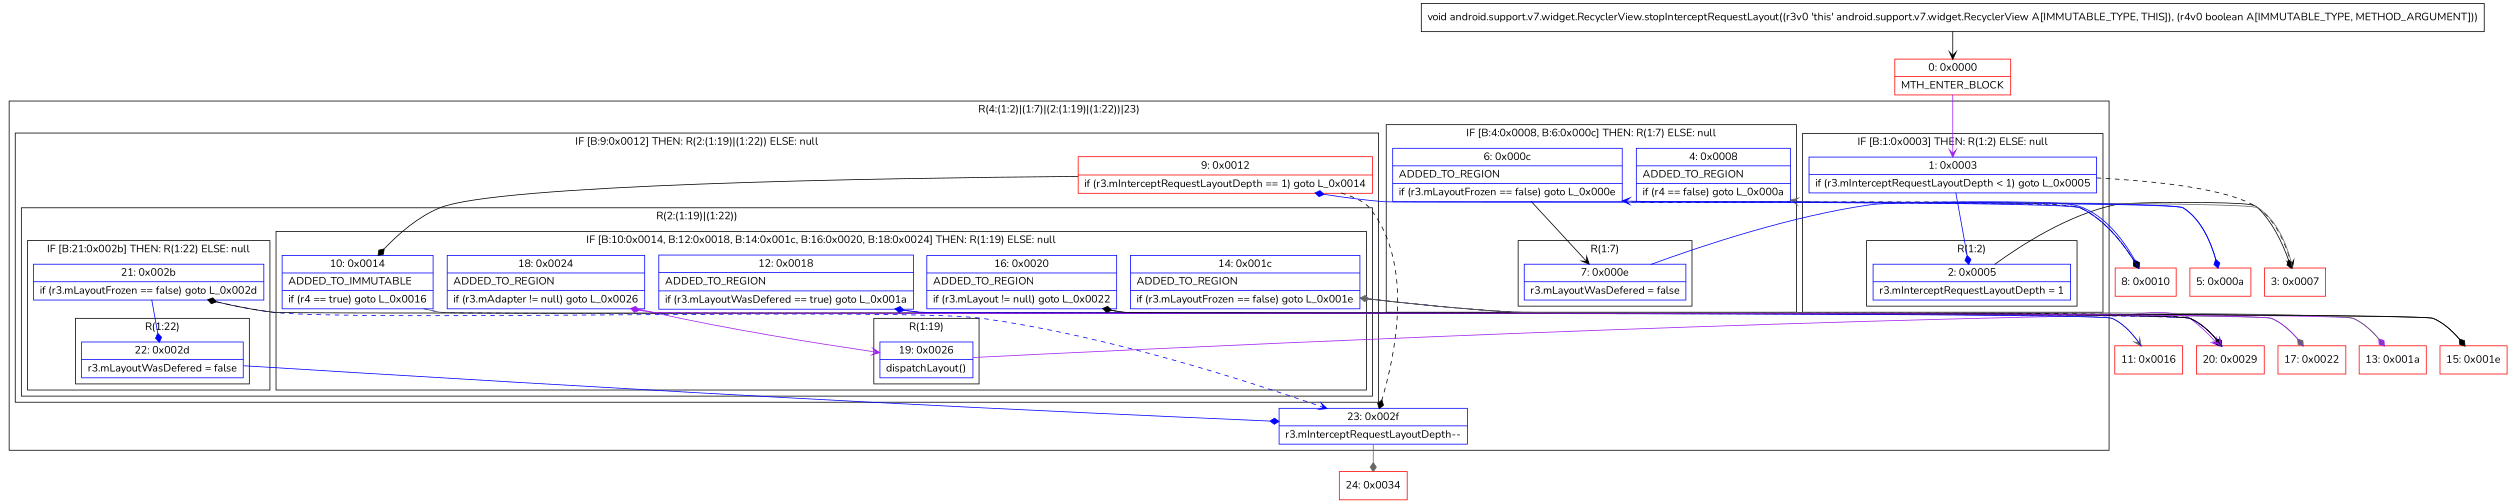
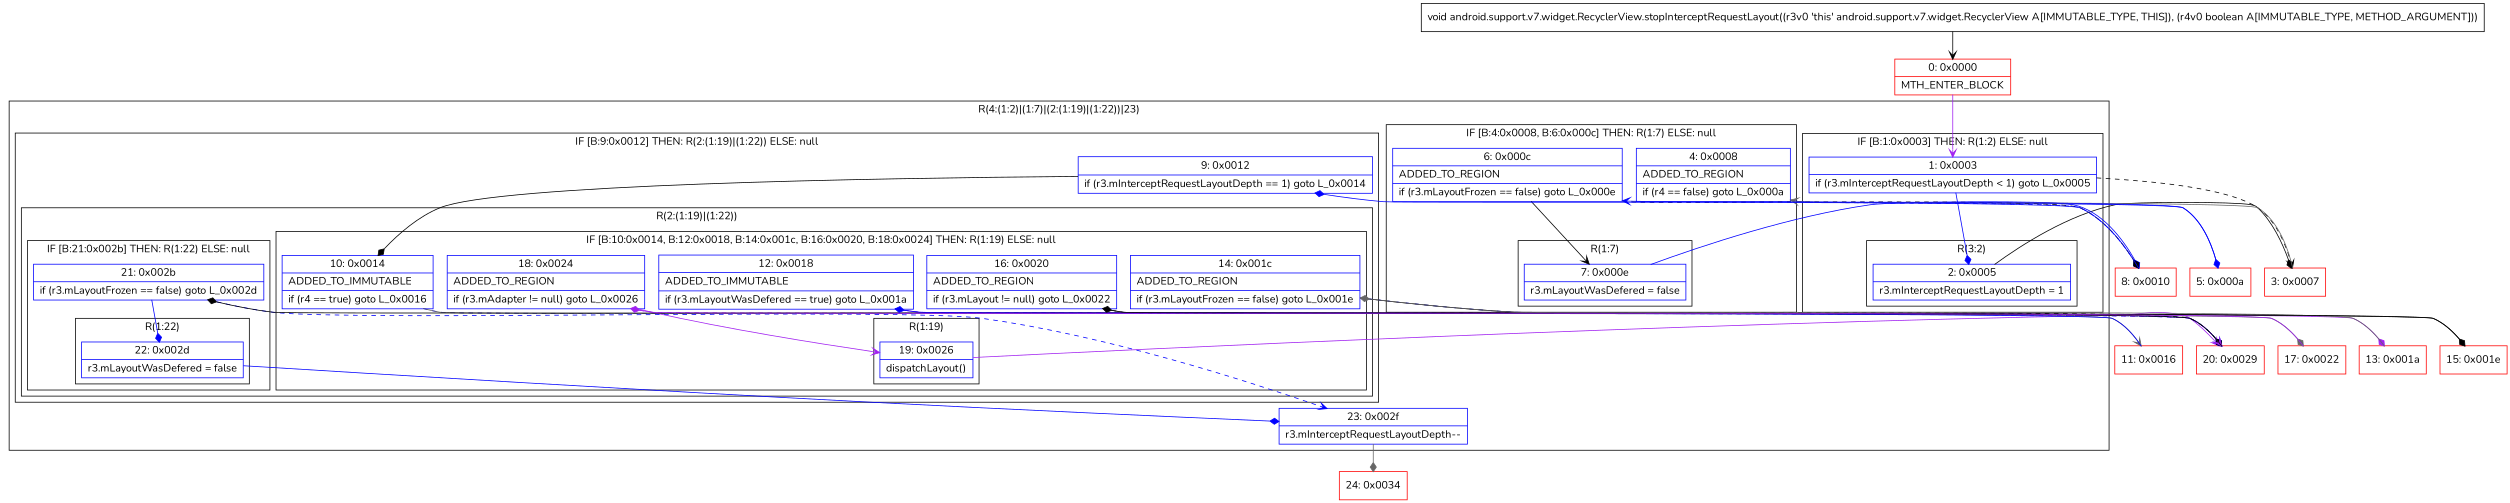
(1225, 175) -> (1225, 175)
(1972, 249) -> (1972, 249)
(716, 281) -> (727, 281)
(1397, 286) -> none
